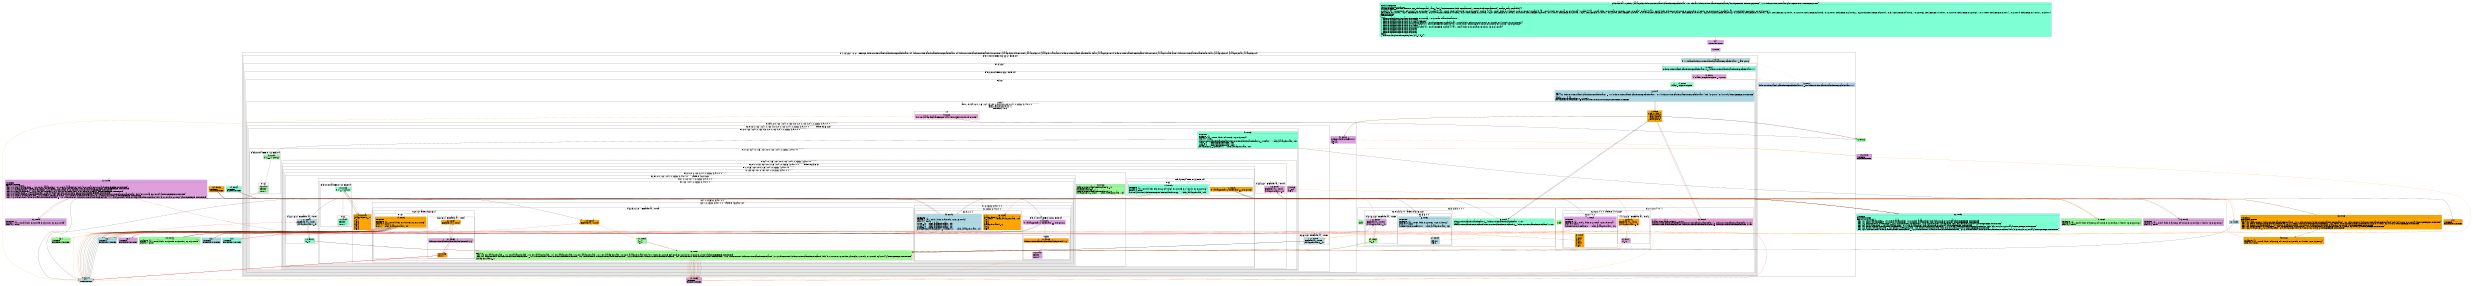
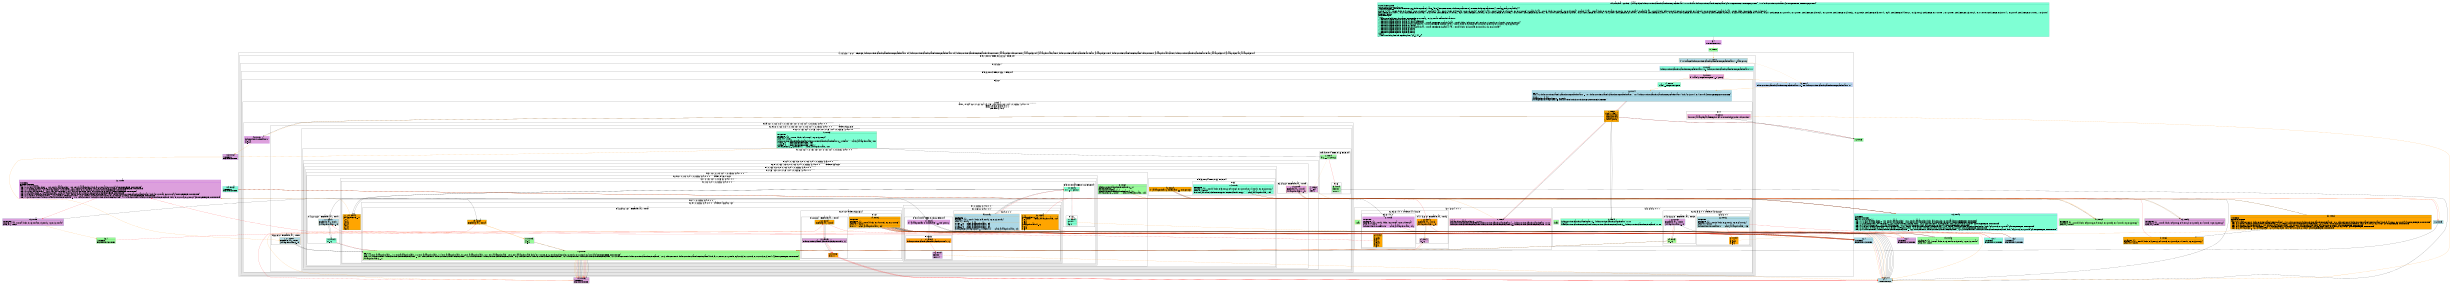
(1716, 50) -> (1713, 50)
(217, 189) -> none
(2249, 220) -> (2238, 220)
(2453, 222) -> none
(342, 224) -> (1070, 224)
(1435, 241) -> (1734, 241)
